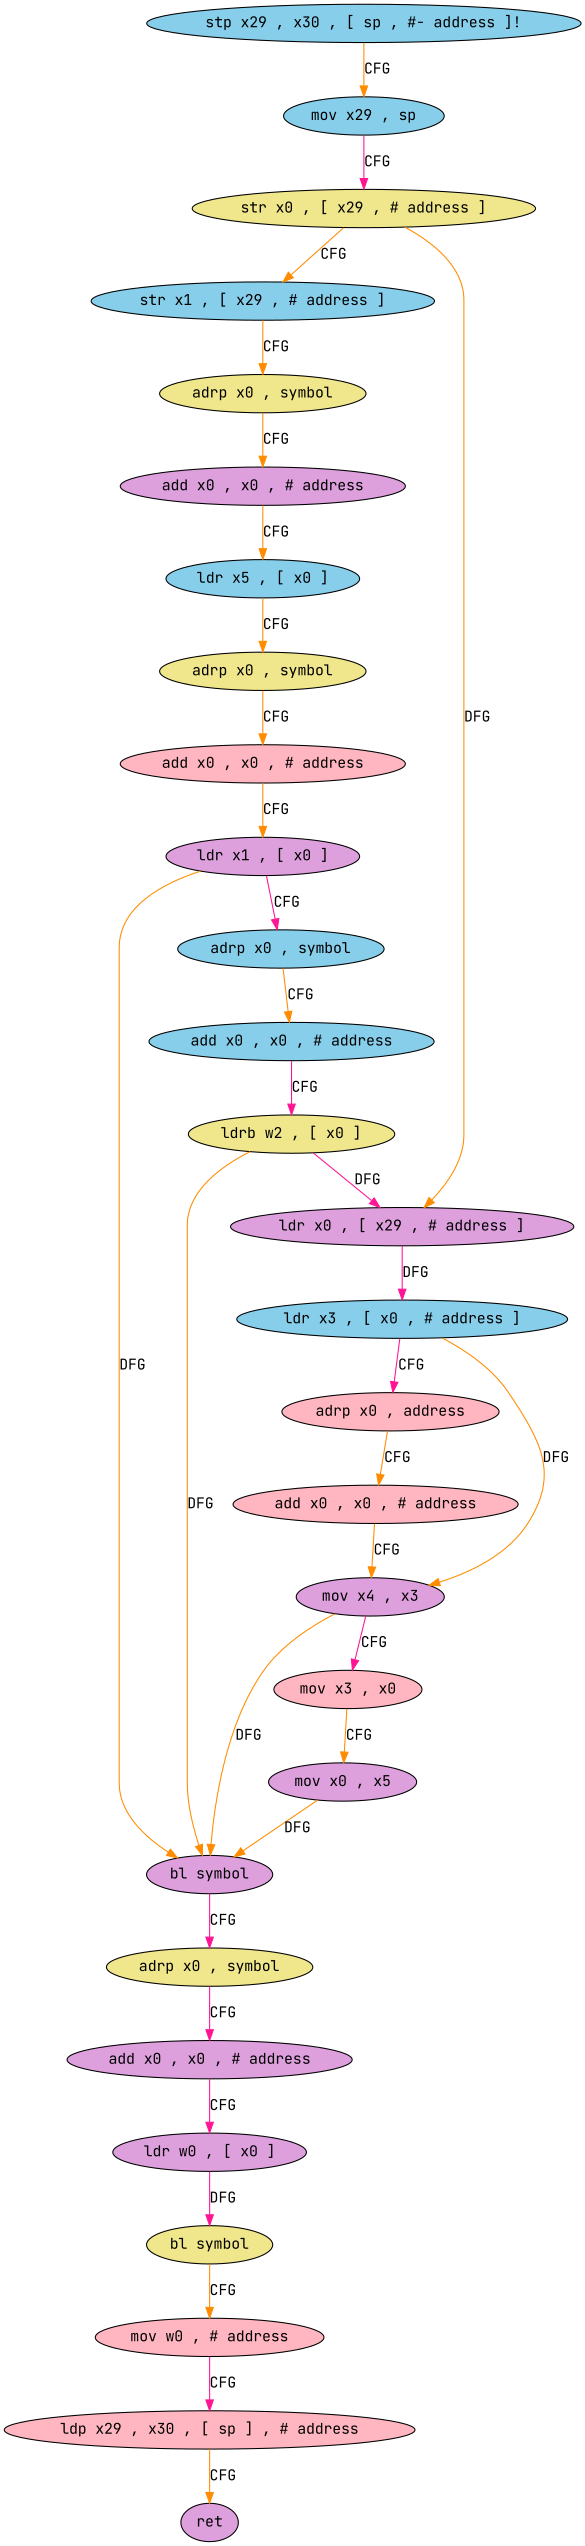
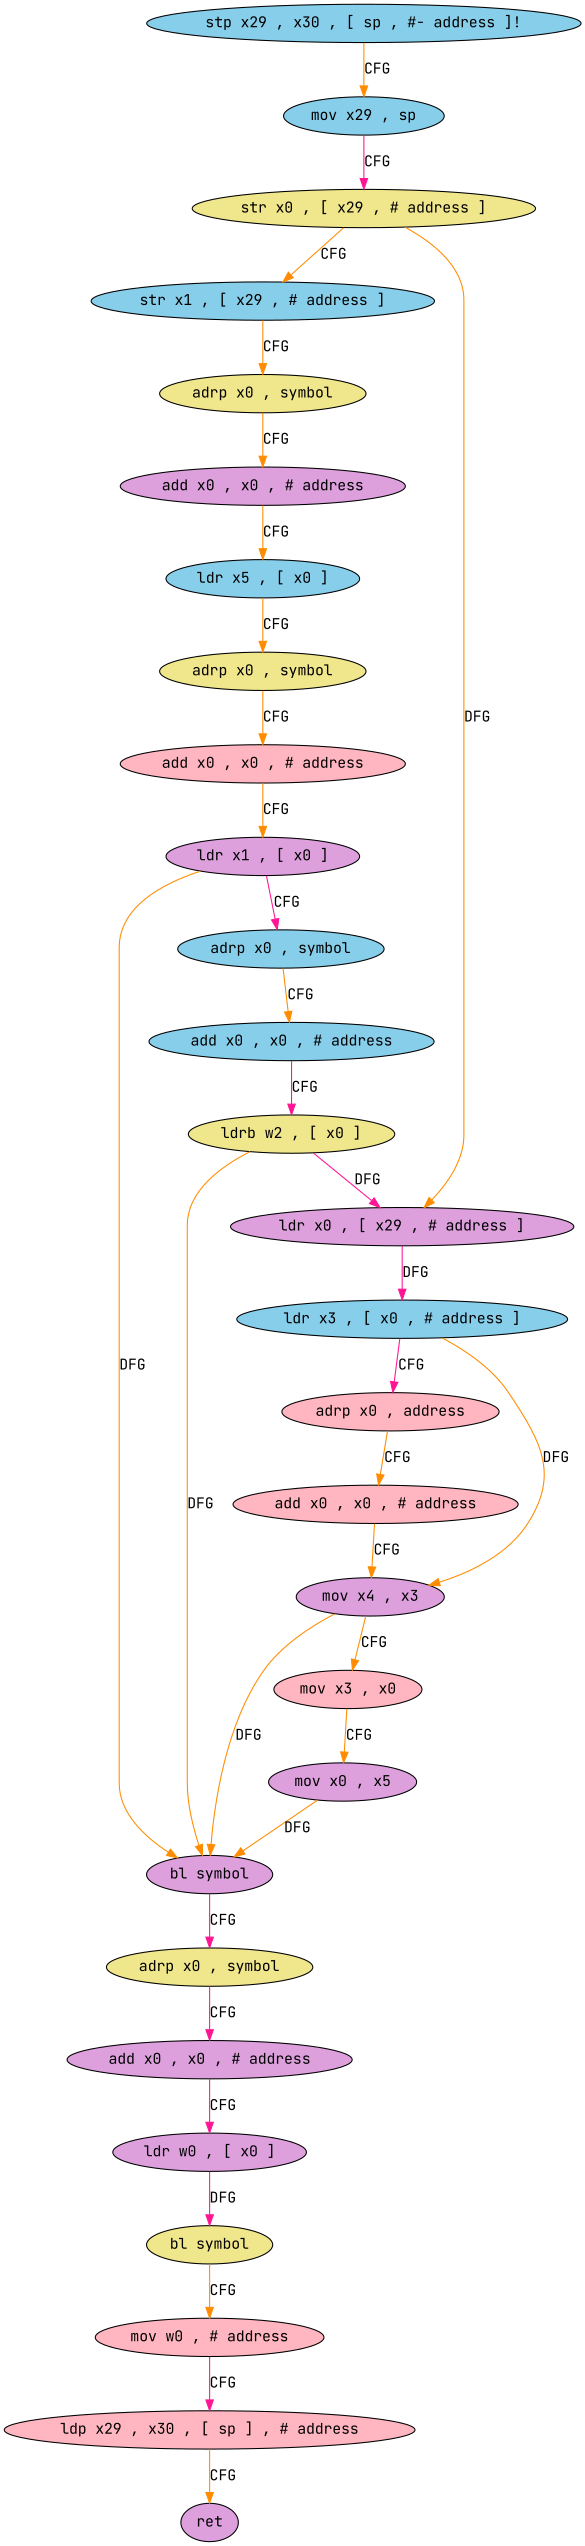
(360, 1638) -> (360, 1638)
